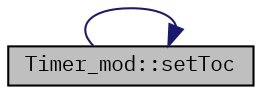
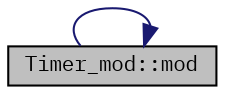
(131, 66) -> (112, 66)
